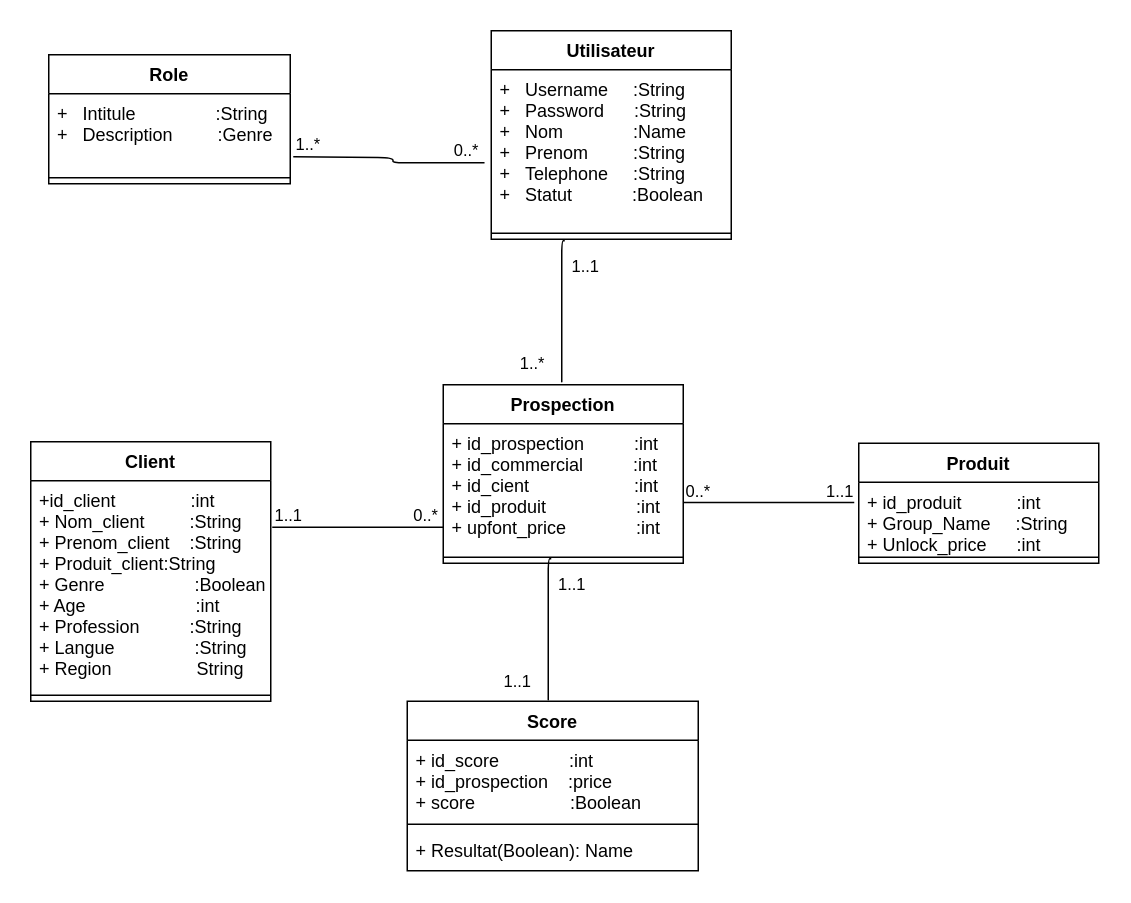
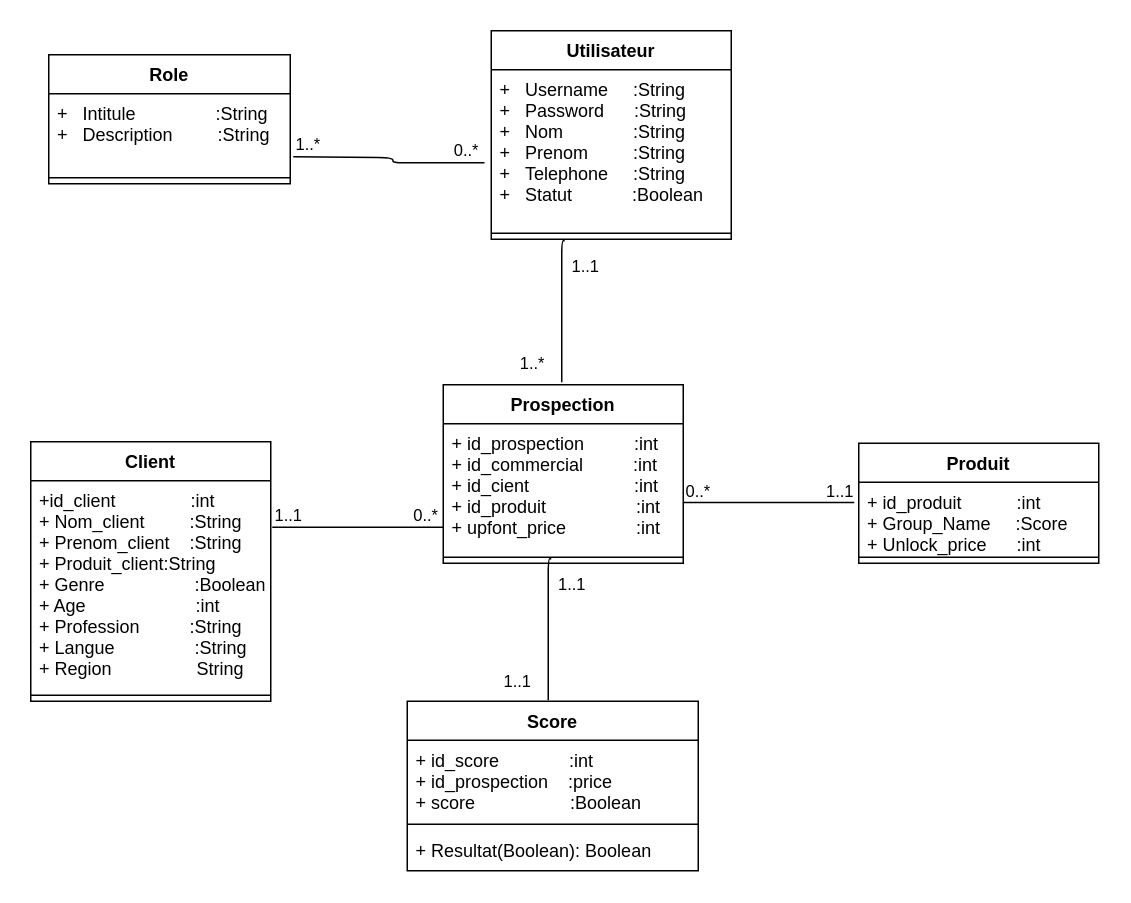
(609, 90) -> (609, 90)
(203, 114) -> (203, 114)
(980, 503) -> (980, 503)
(530, 851) -> (543, 851)
